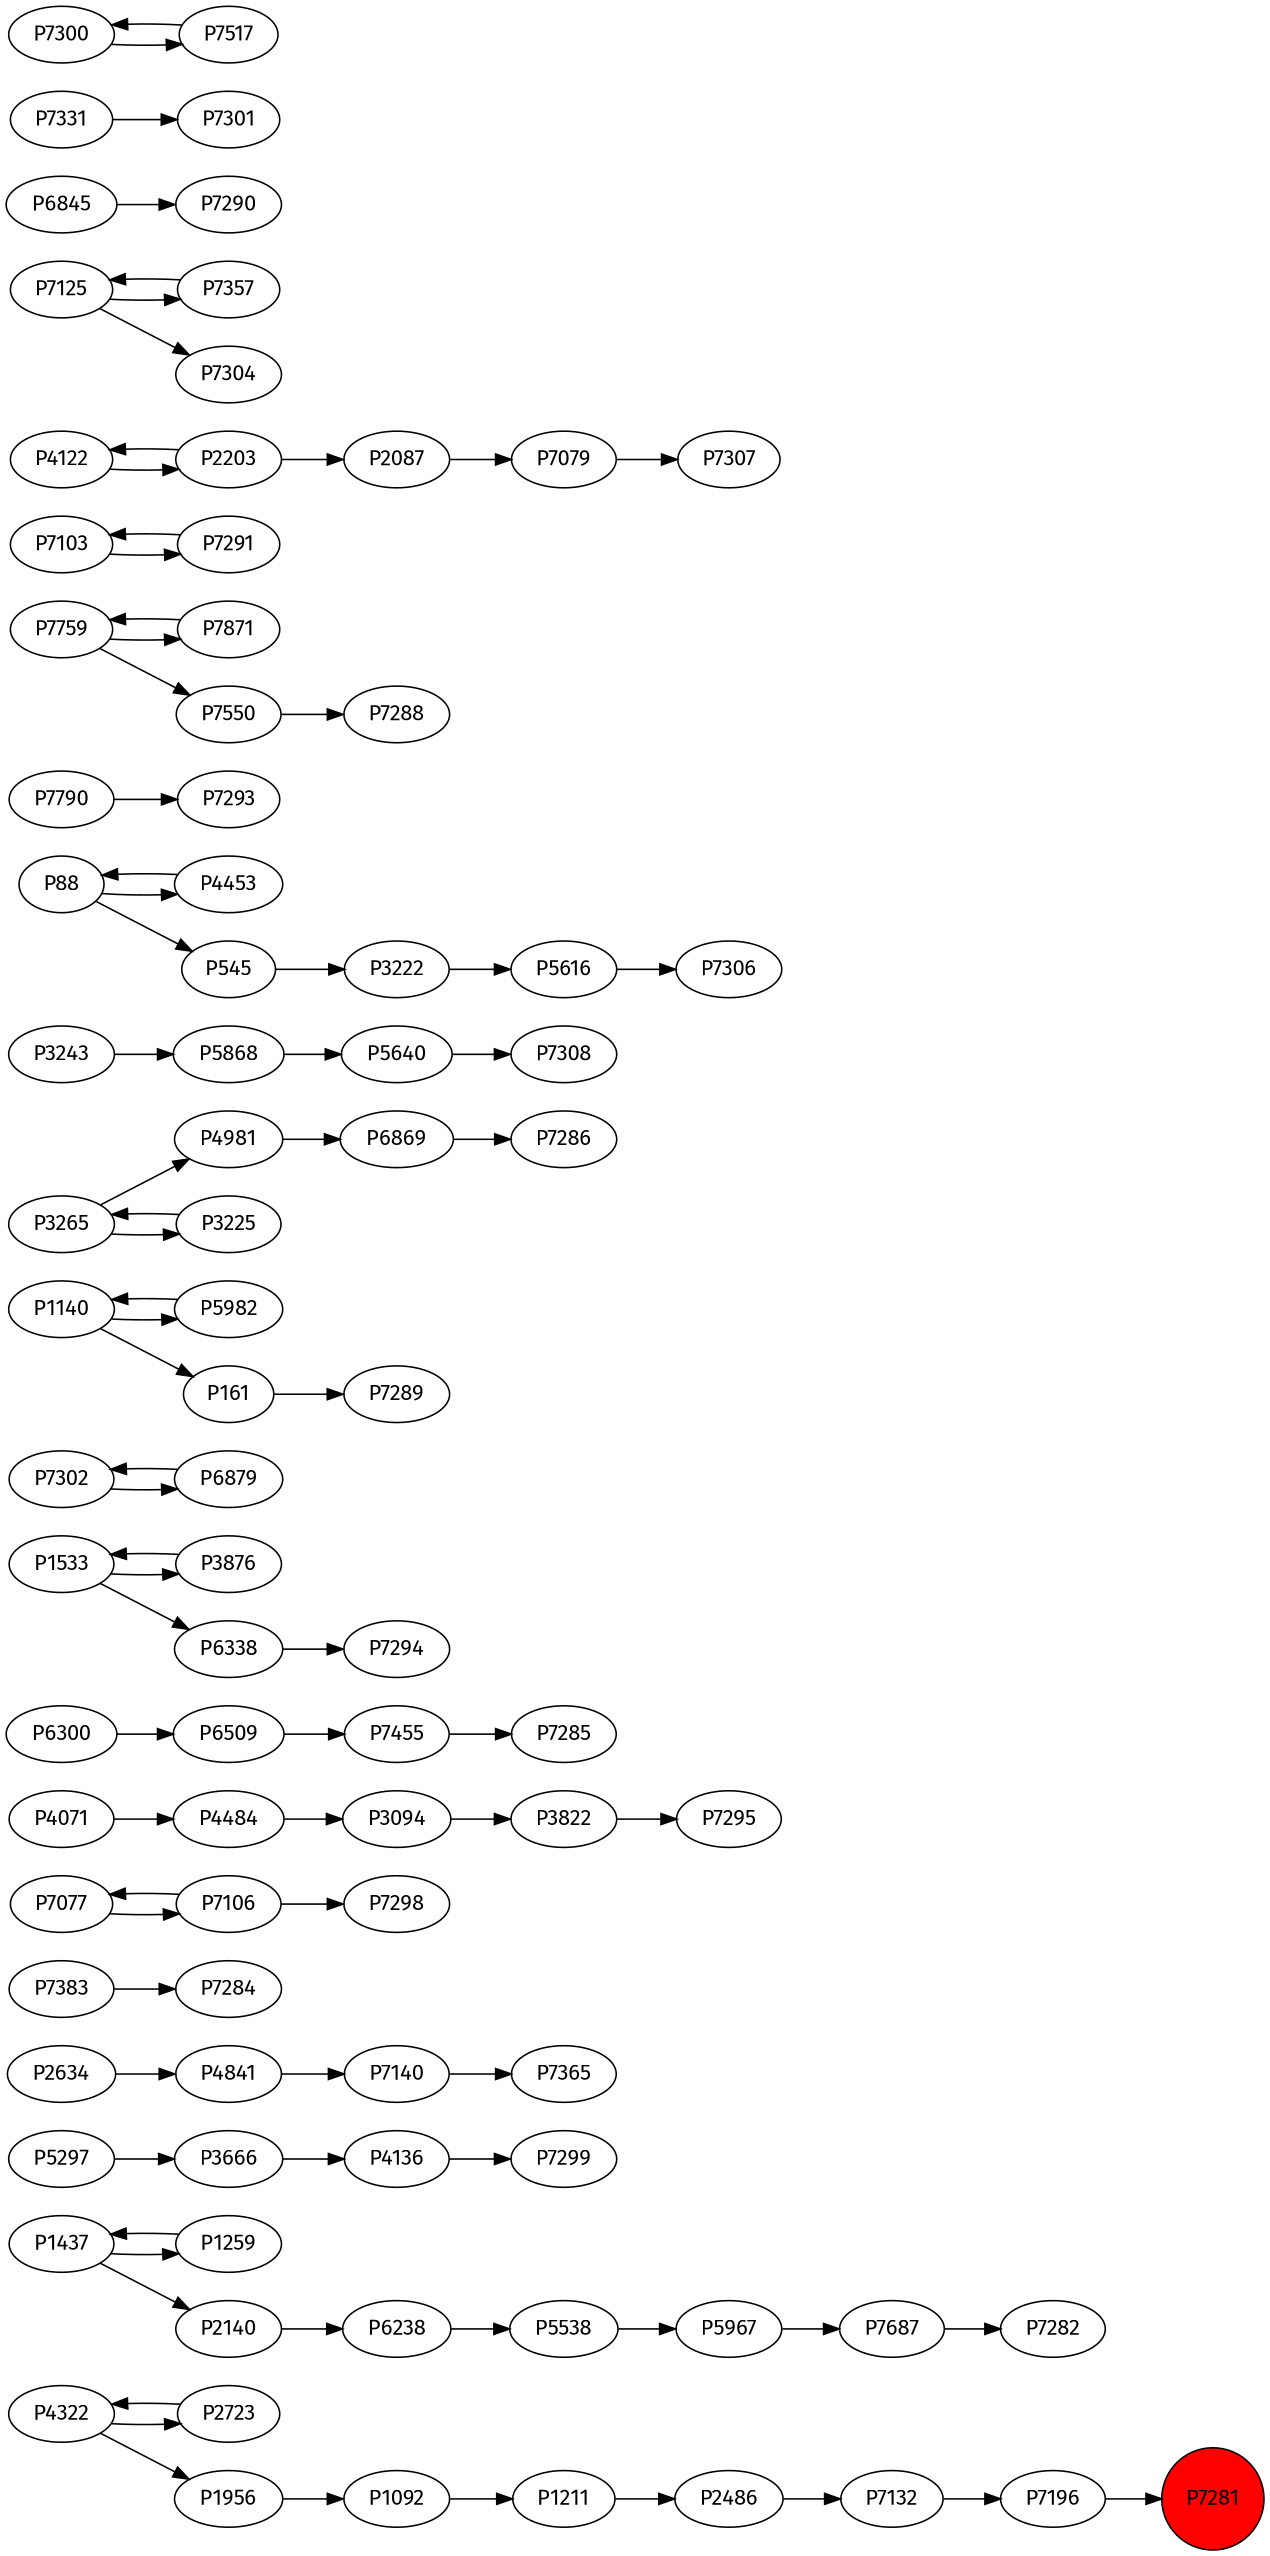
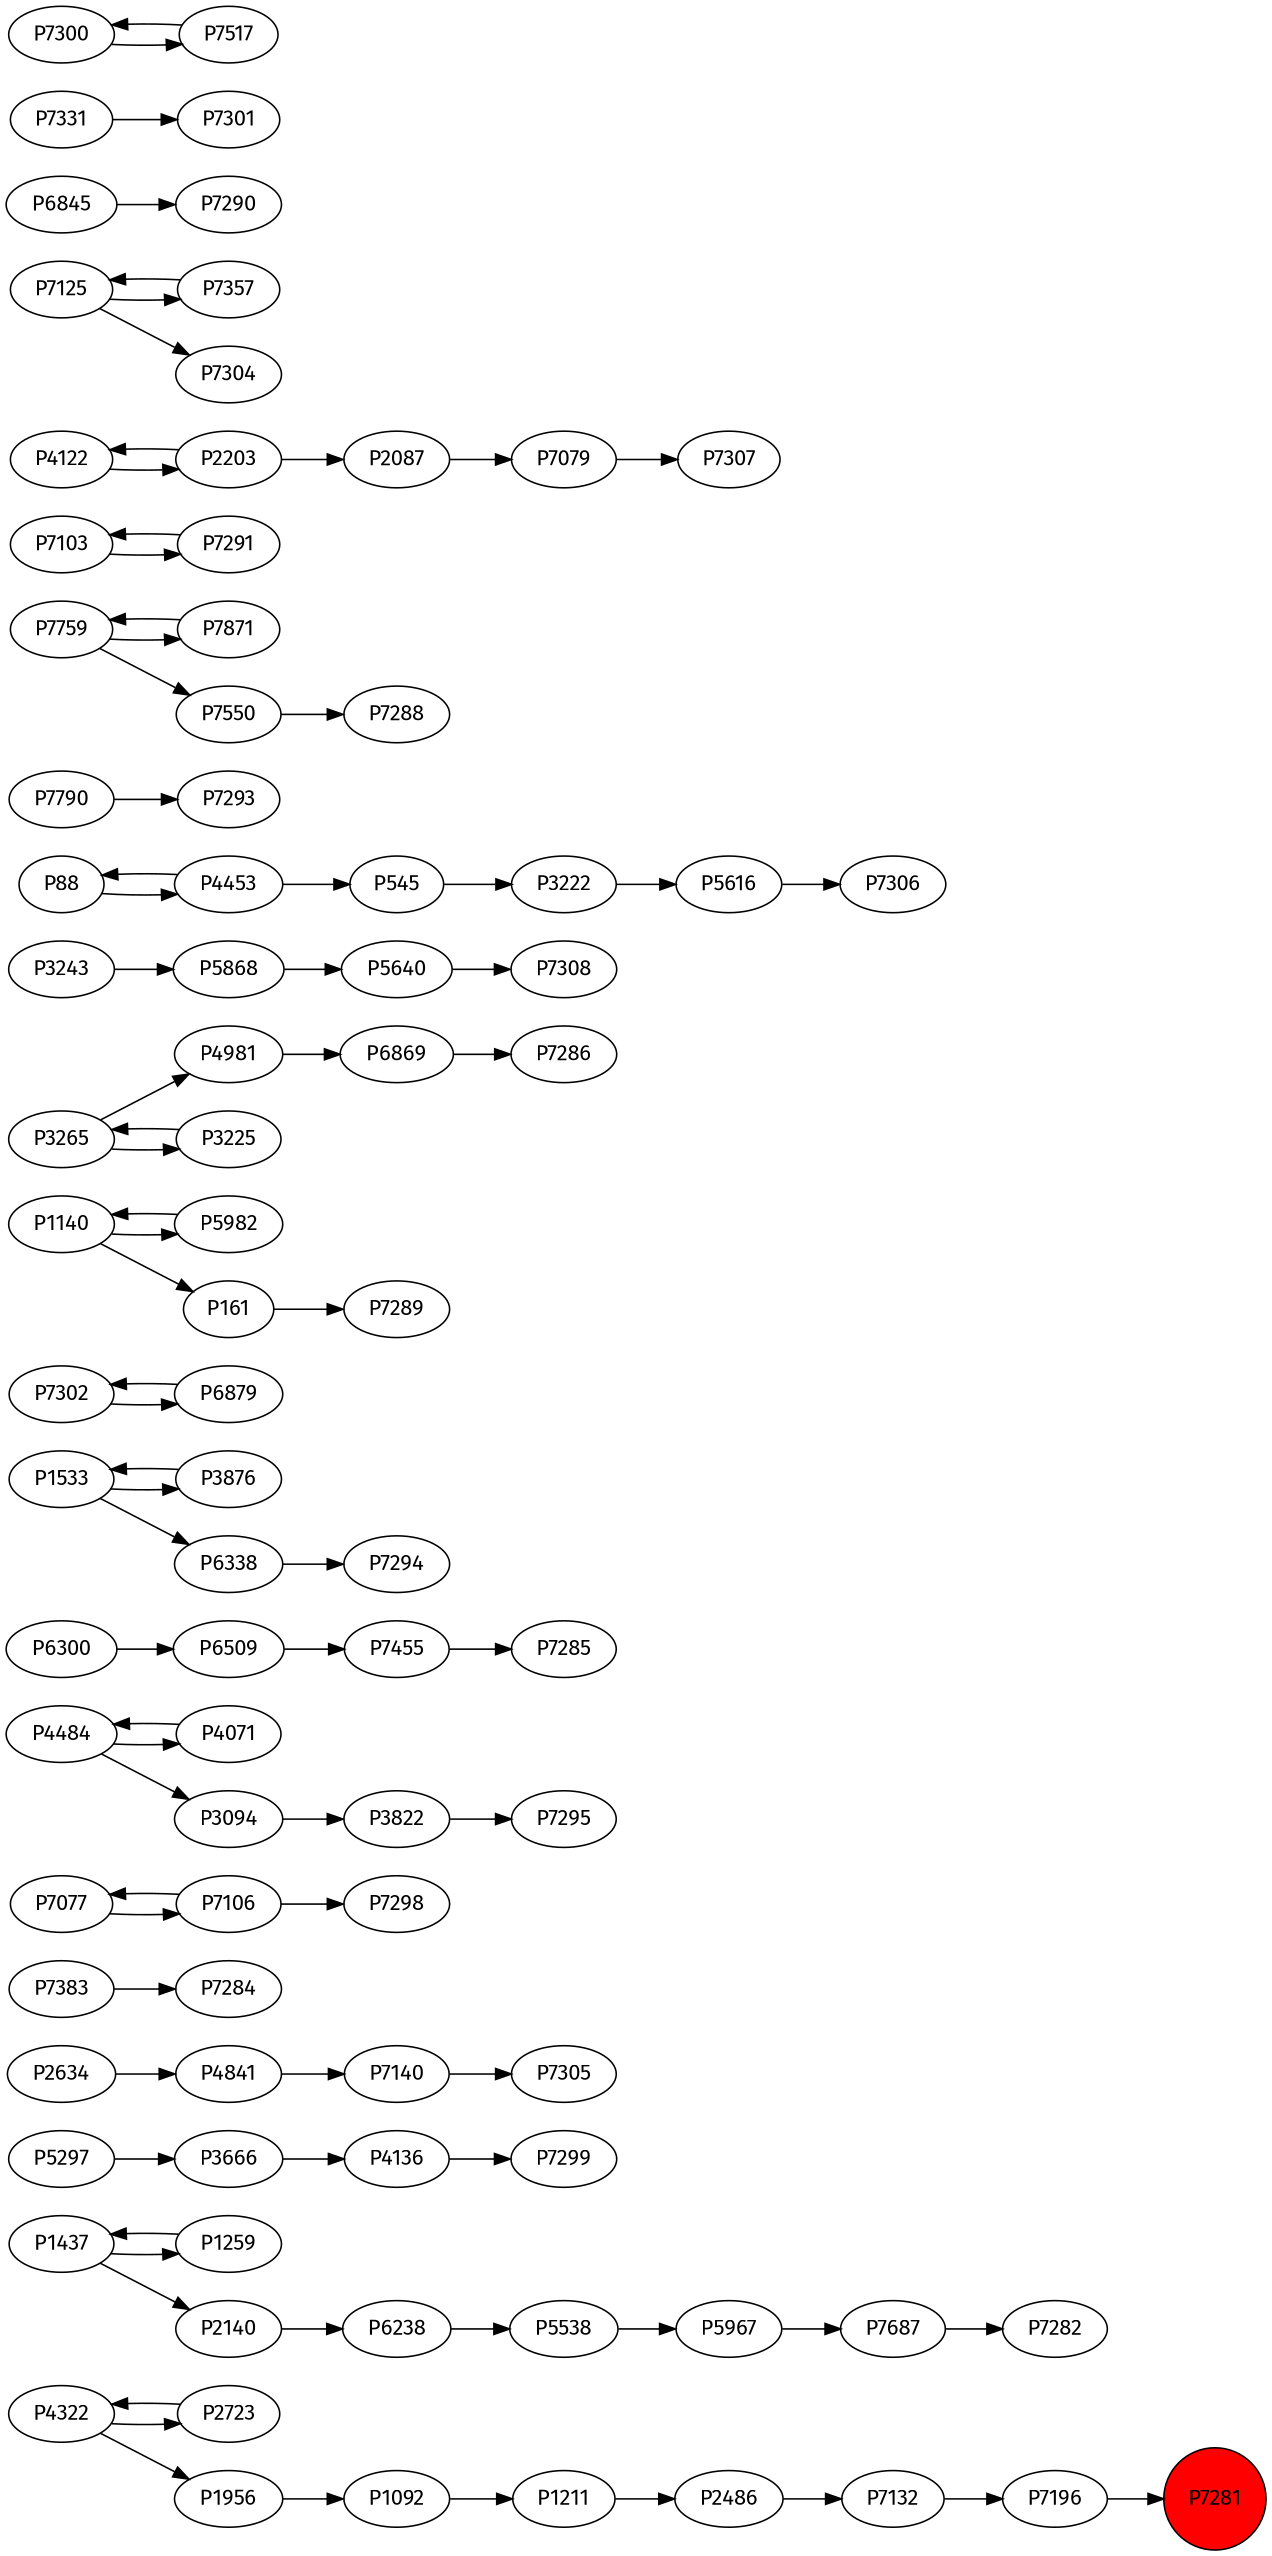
(137, 923) -> (308, 884)
none -> (138, 1745)
(564, 2074) -> (564, 2074)
